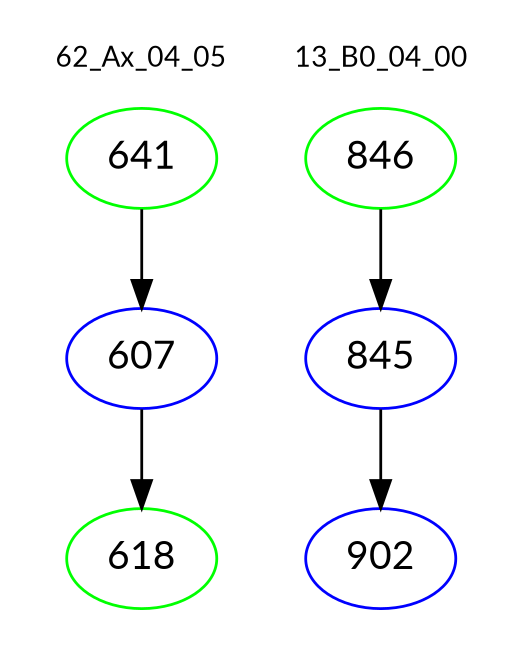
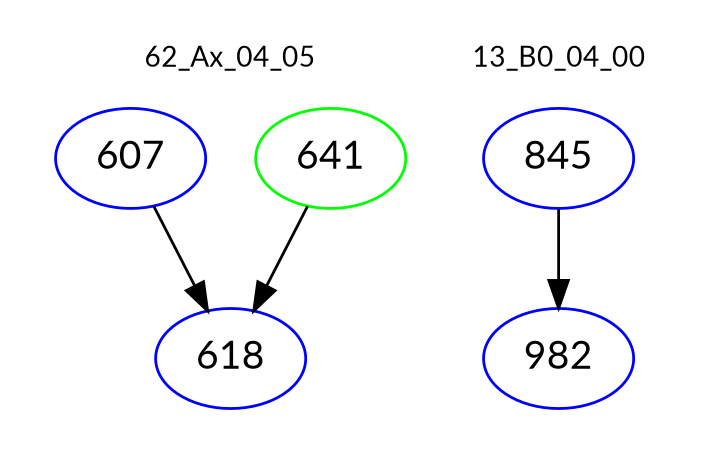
(381, 158) -> none
(142, 245) -> (287, 246)
(142, 559) -> (231, 359)
(381, 559) -> (559, 359)
